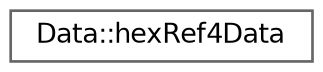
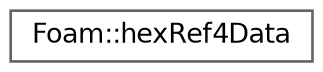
(162, 36) -> (162, 36)
